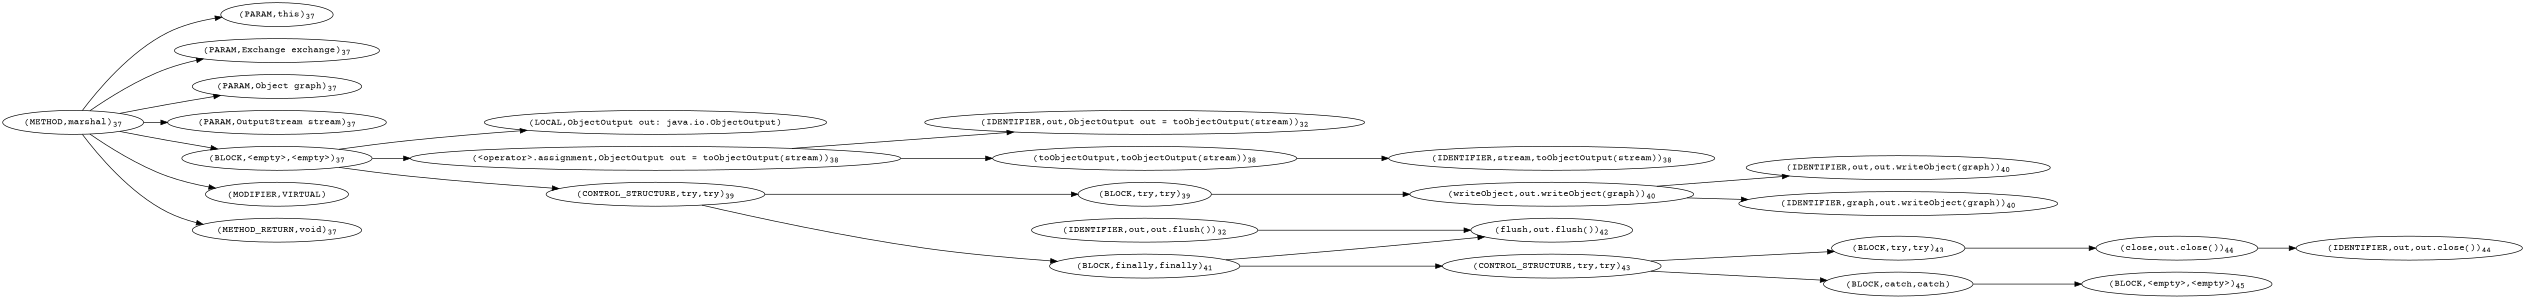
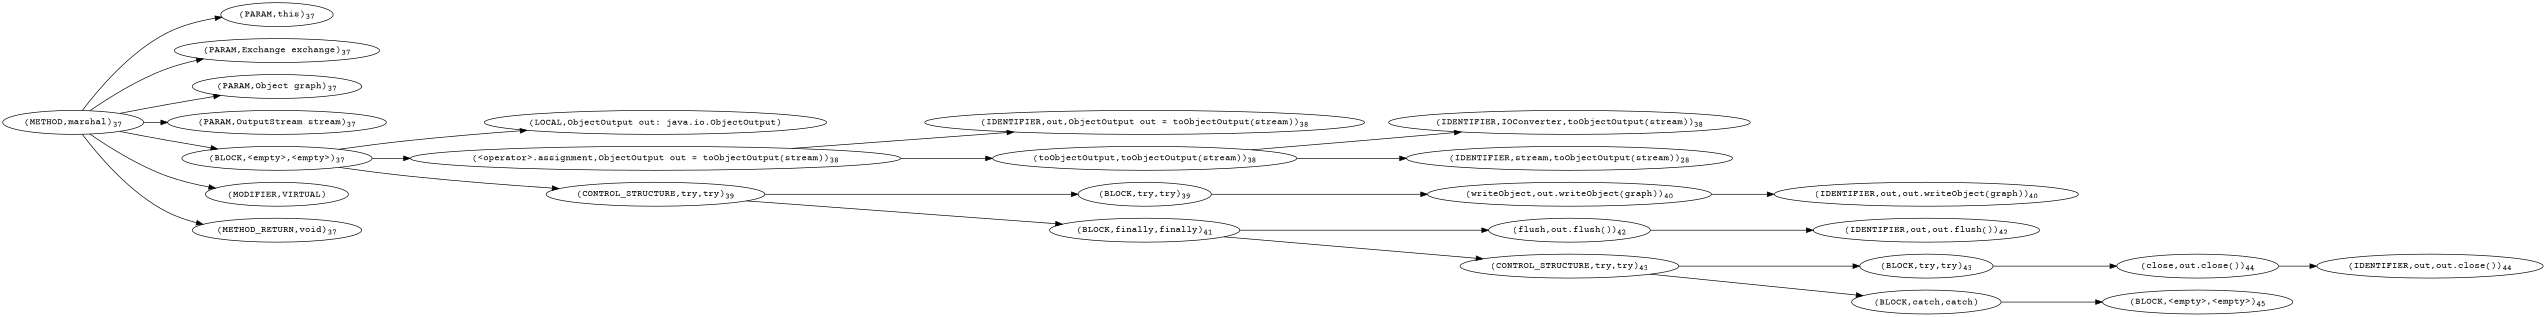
(1304, 121) -> (1304, 121)
none -> (1569, 122)
(1667, 157) -> (1685, 157)
(1898, 204) -> none
(1222, 229) -> (2004, 229)
(1361, 230) -> (1728, 230)
